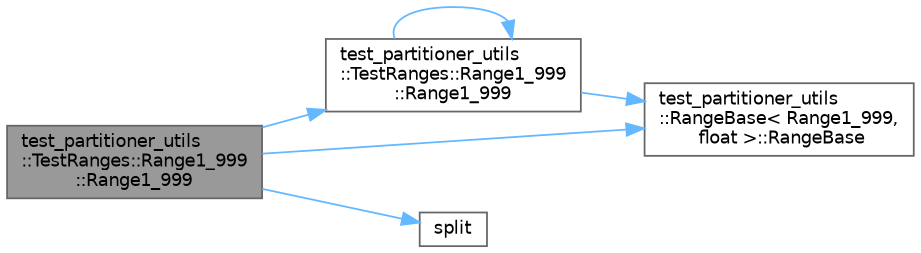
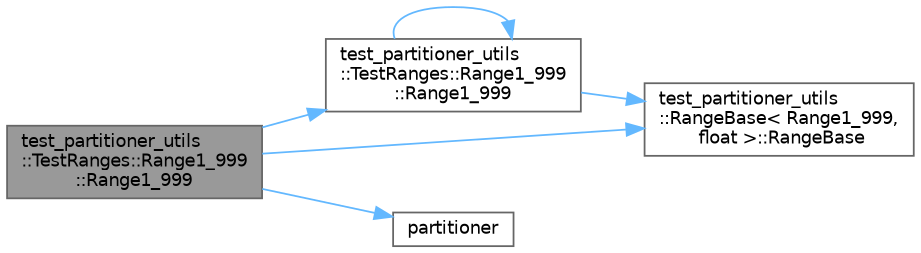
(453, 229) -> (453, 229)
